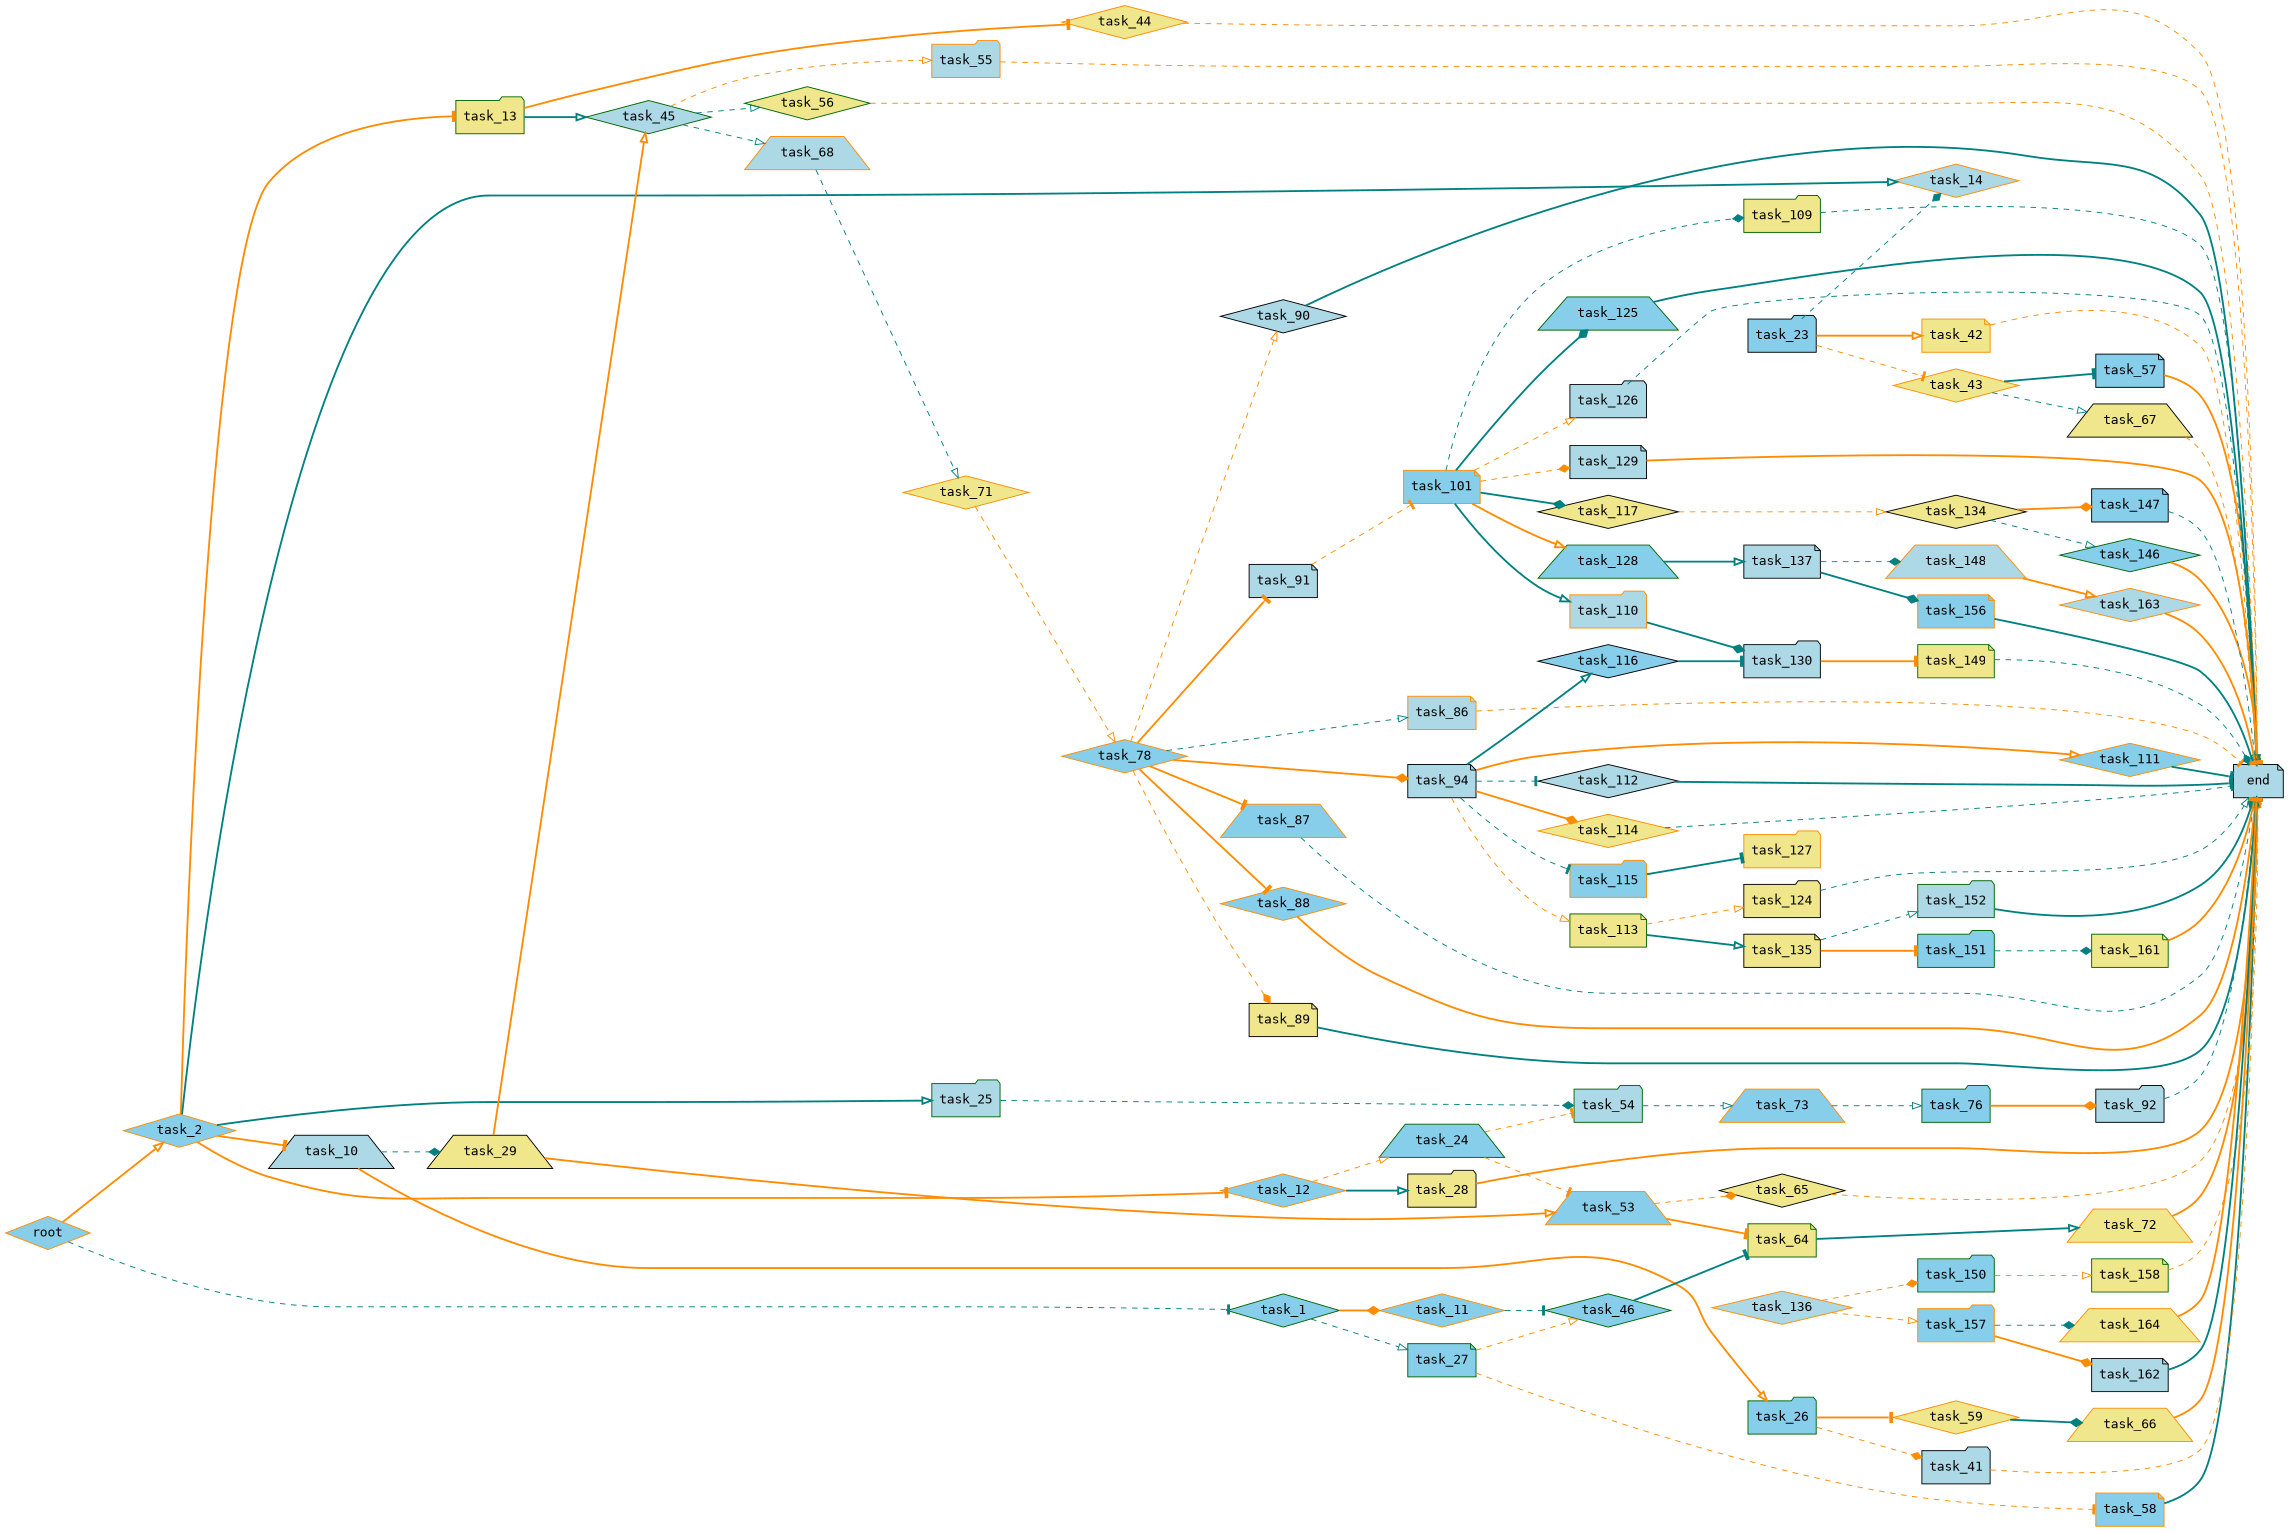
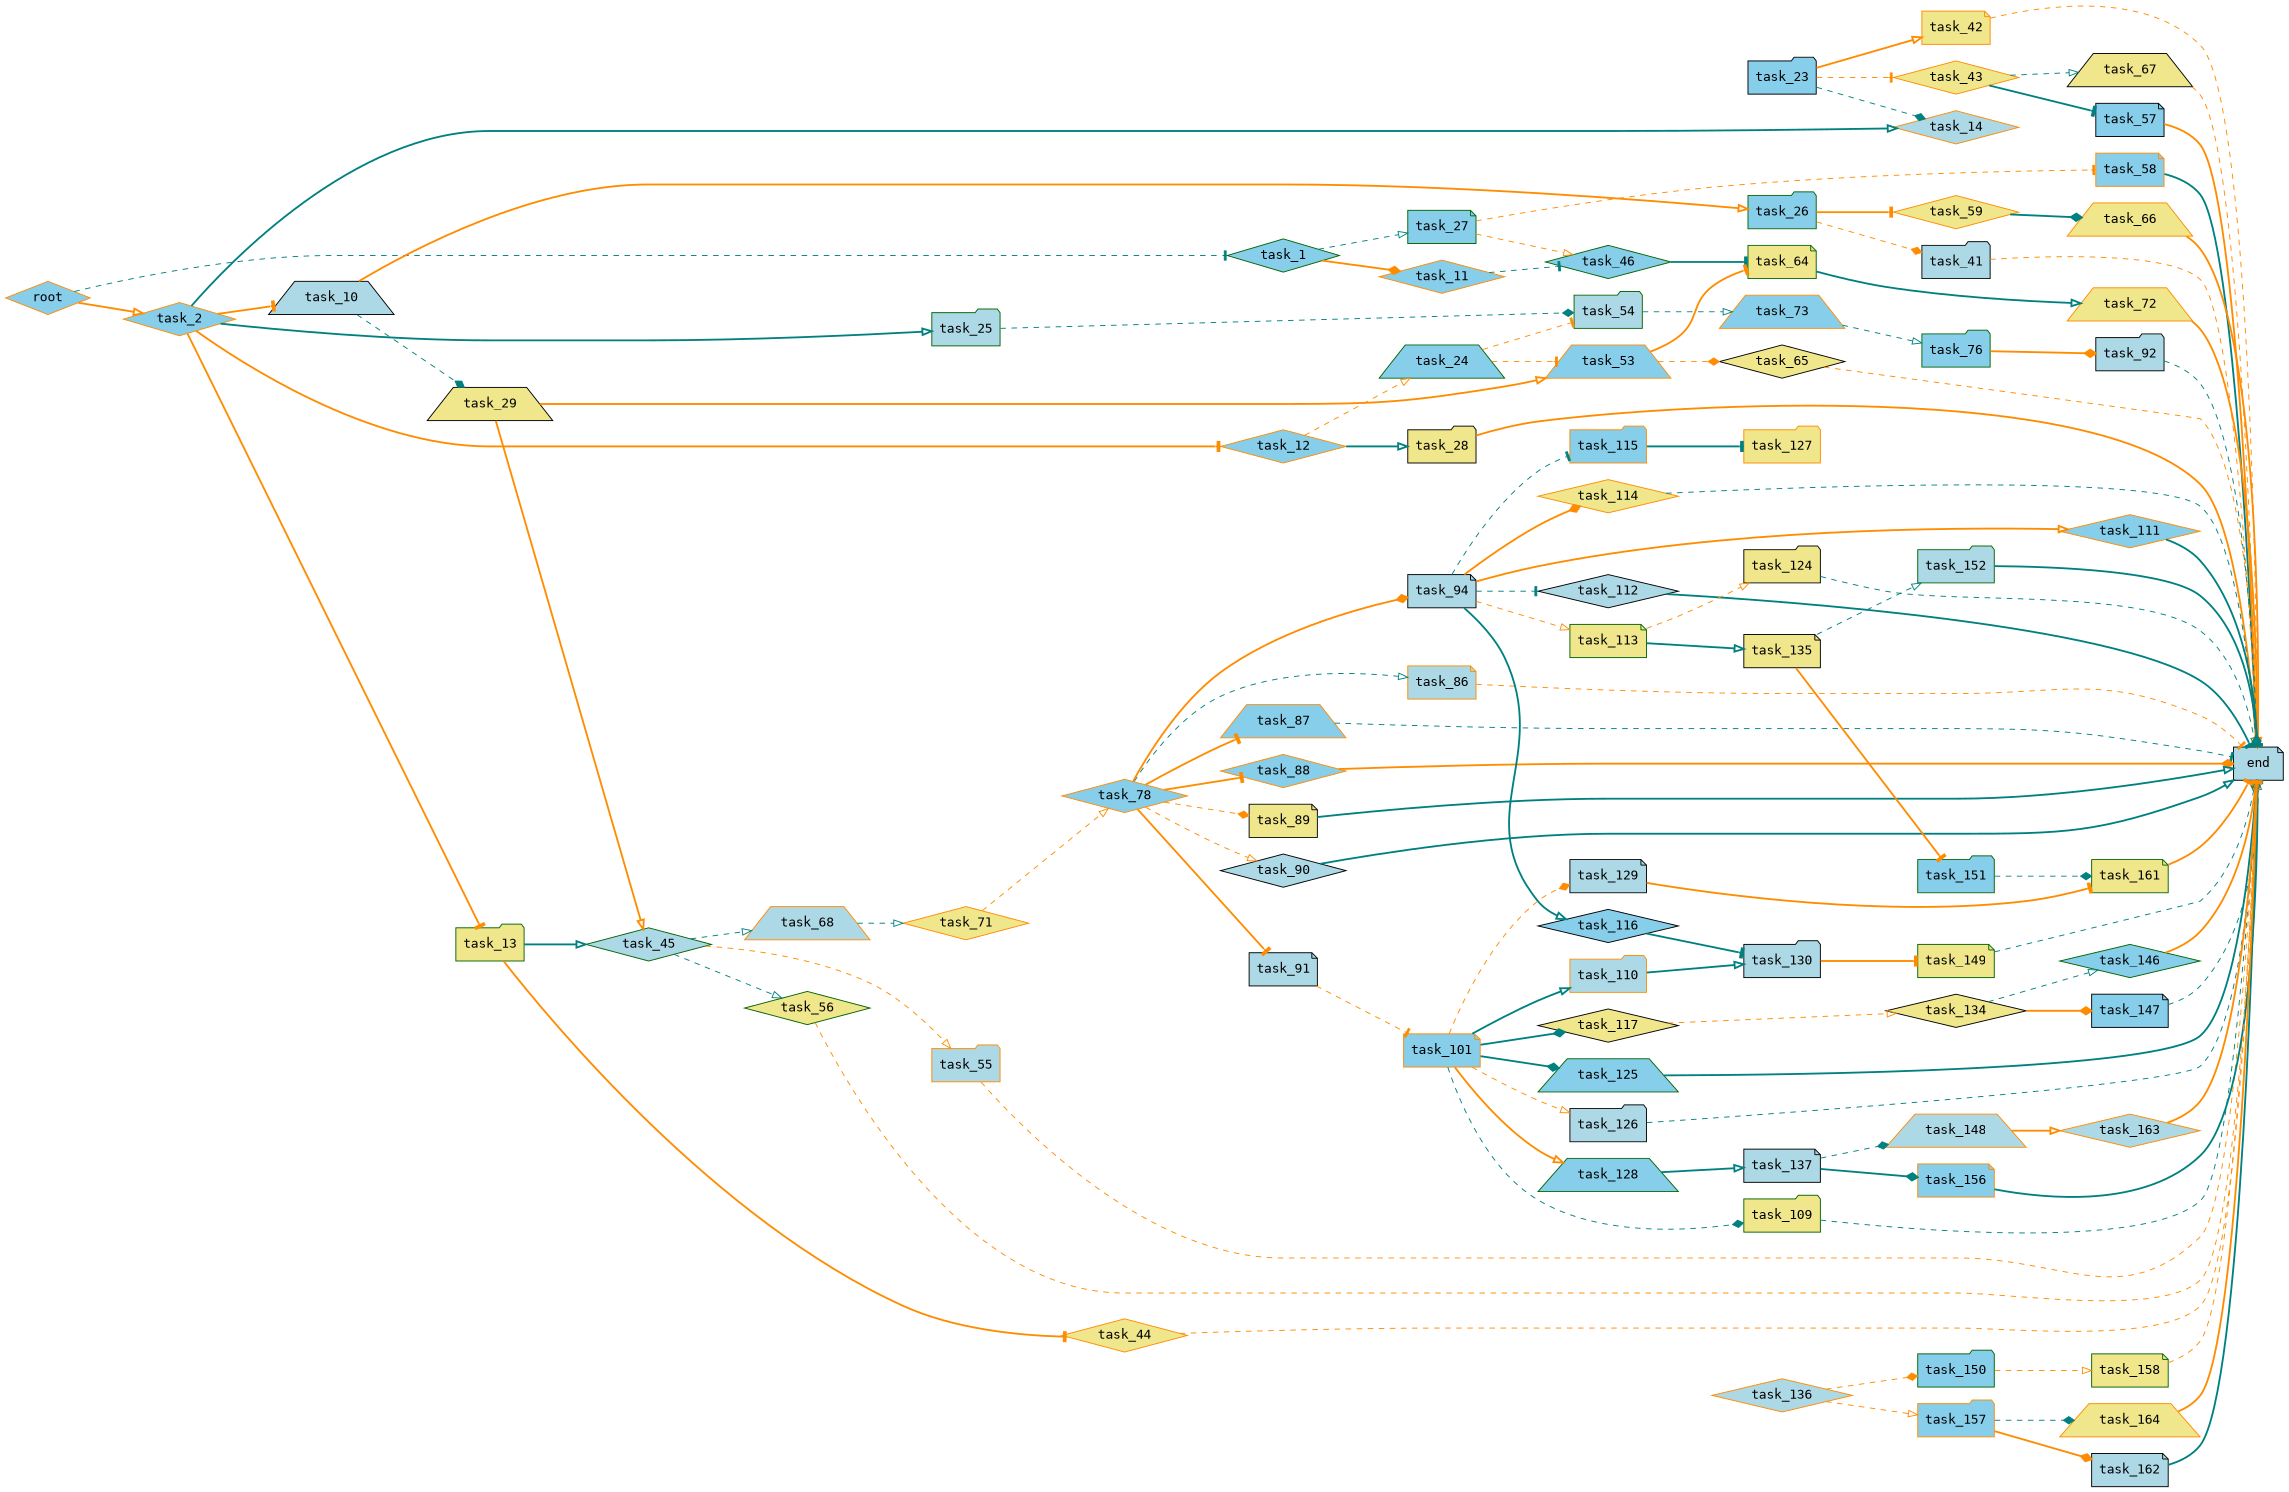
(2069, 459) -> (1867, 906)
(1690, 635) -> (1691, 969)
